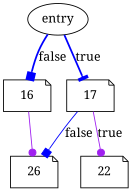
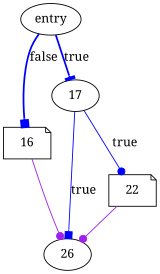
(90, 96) -> (75, 96)
(97, 130) -> (102, 139)
(79, 134) -> (84, 190)
(34, 172) -> (68, 255)
none -> (101, 221)
